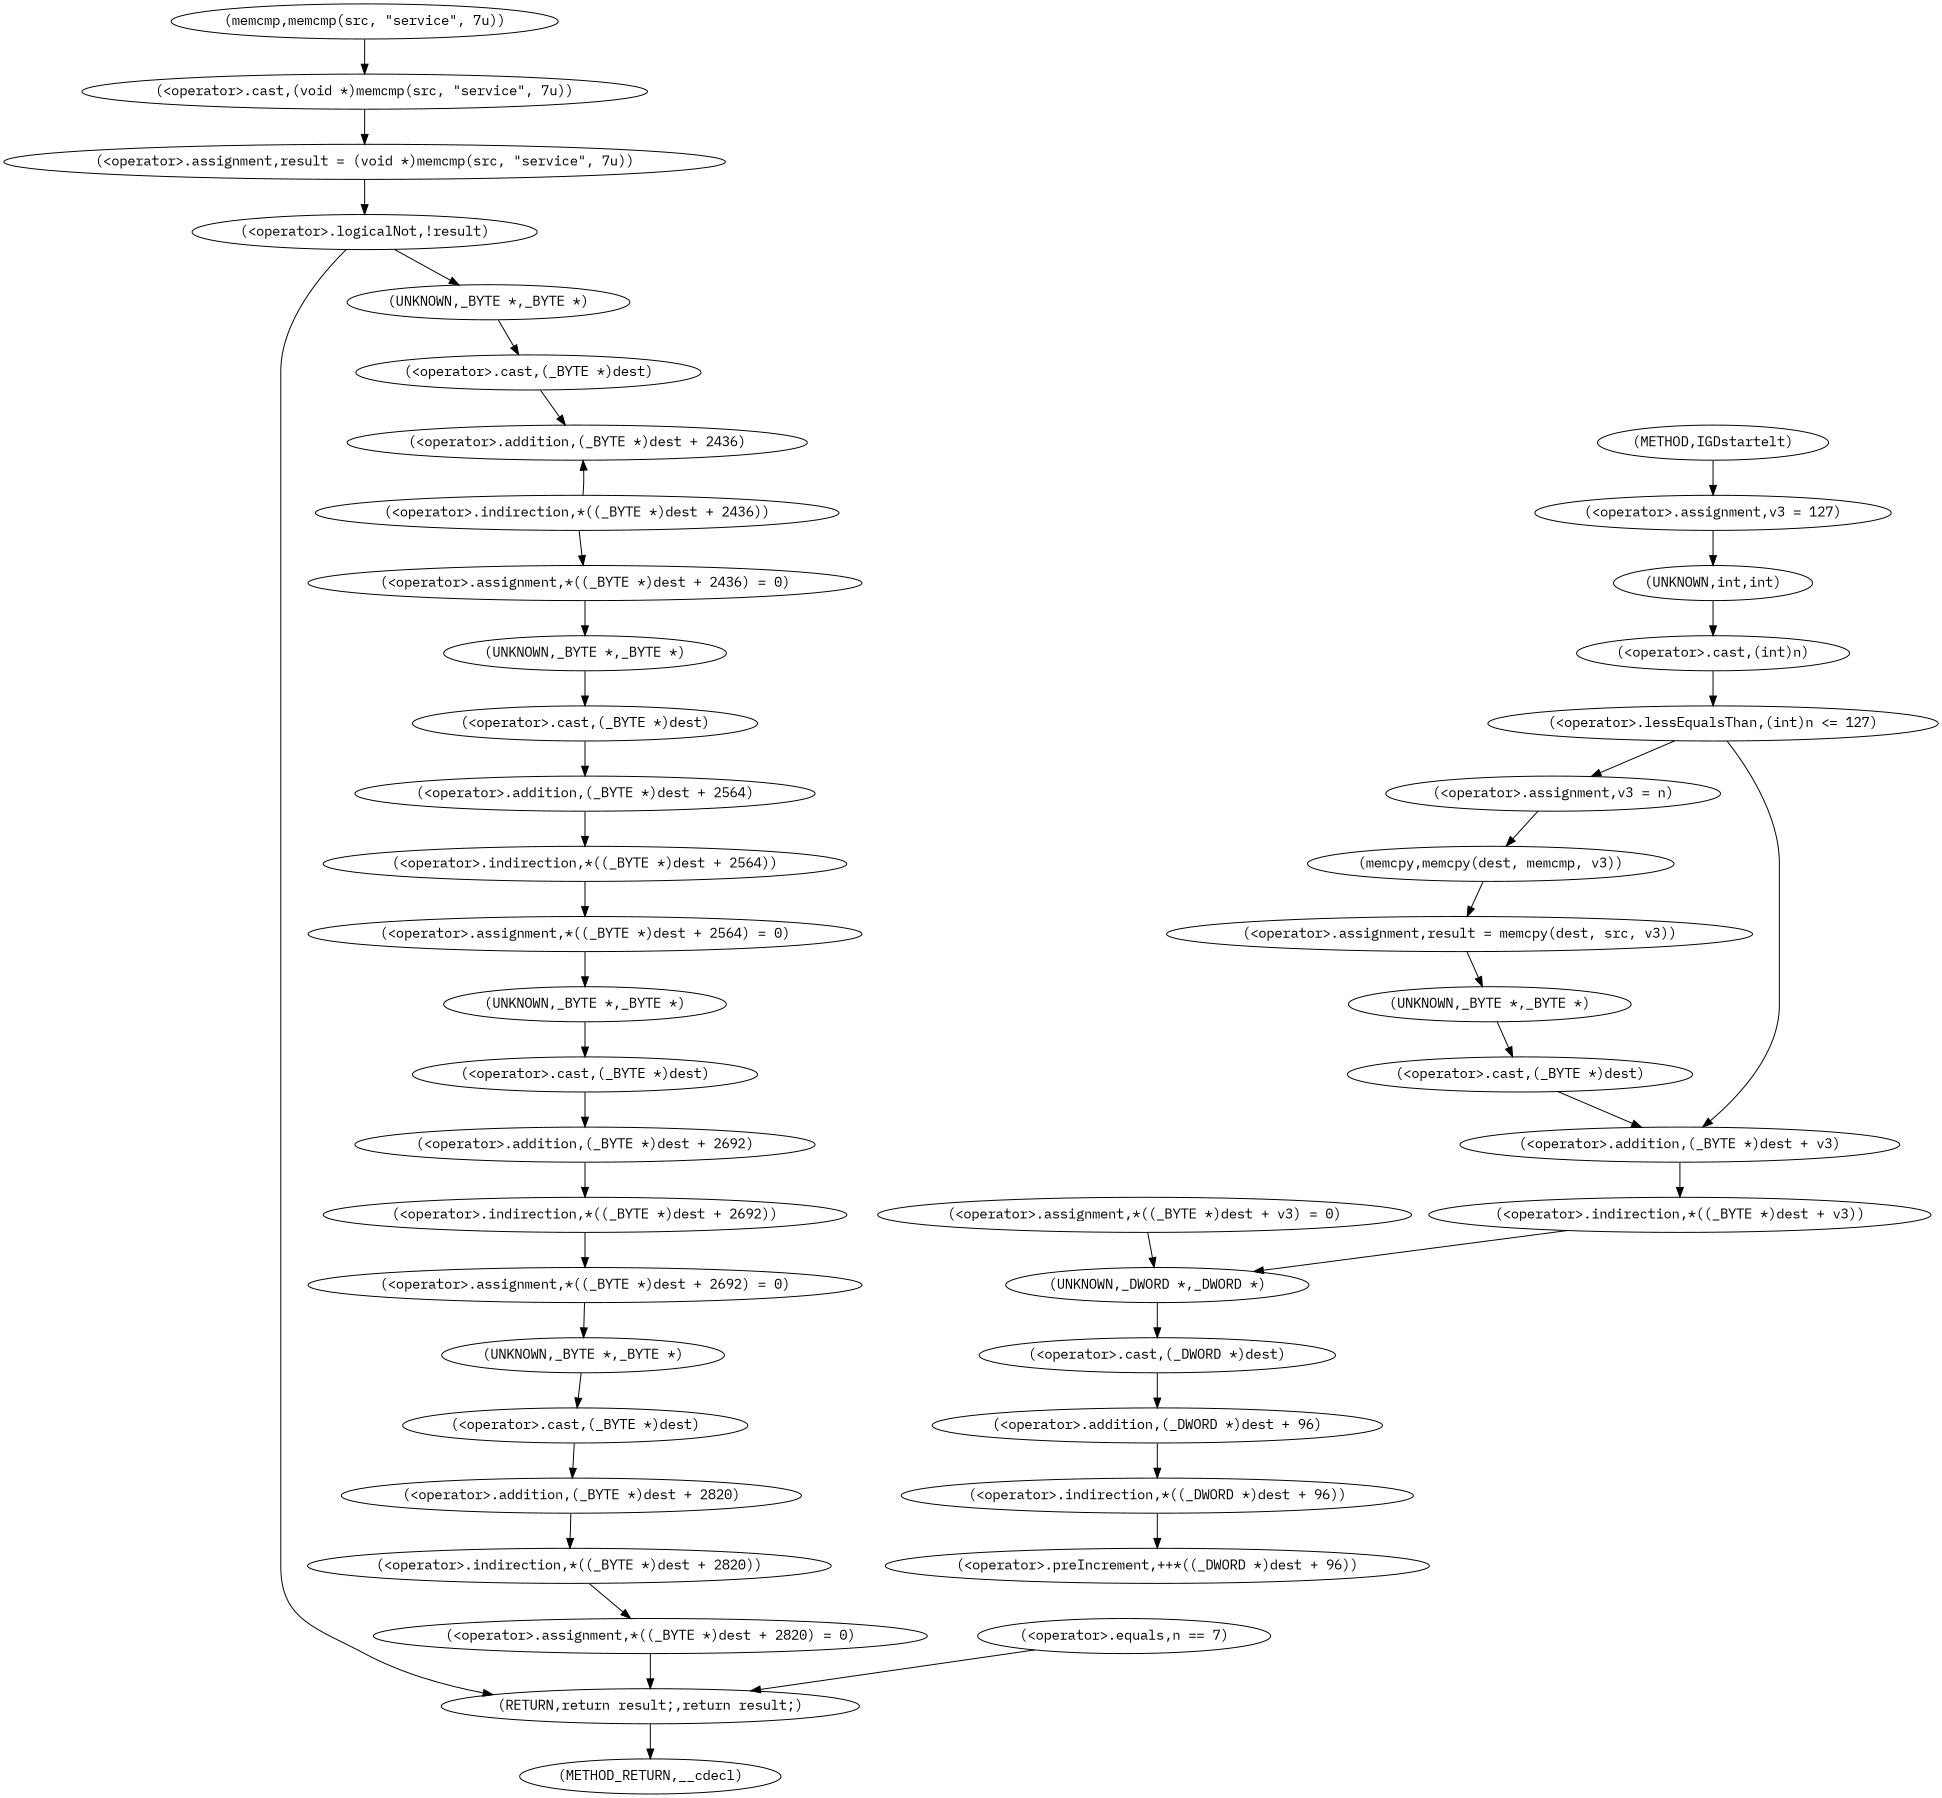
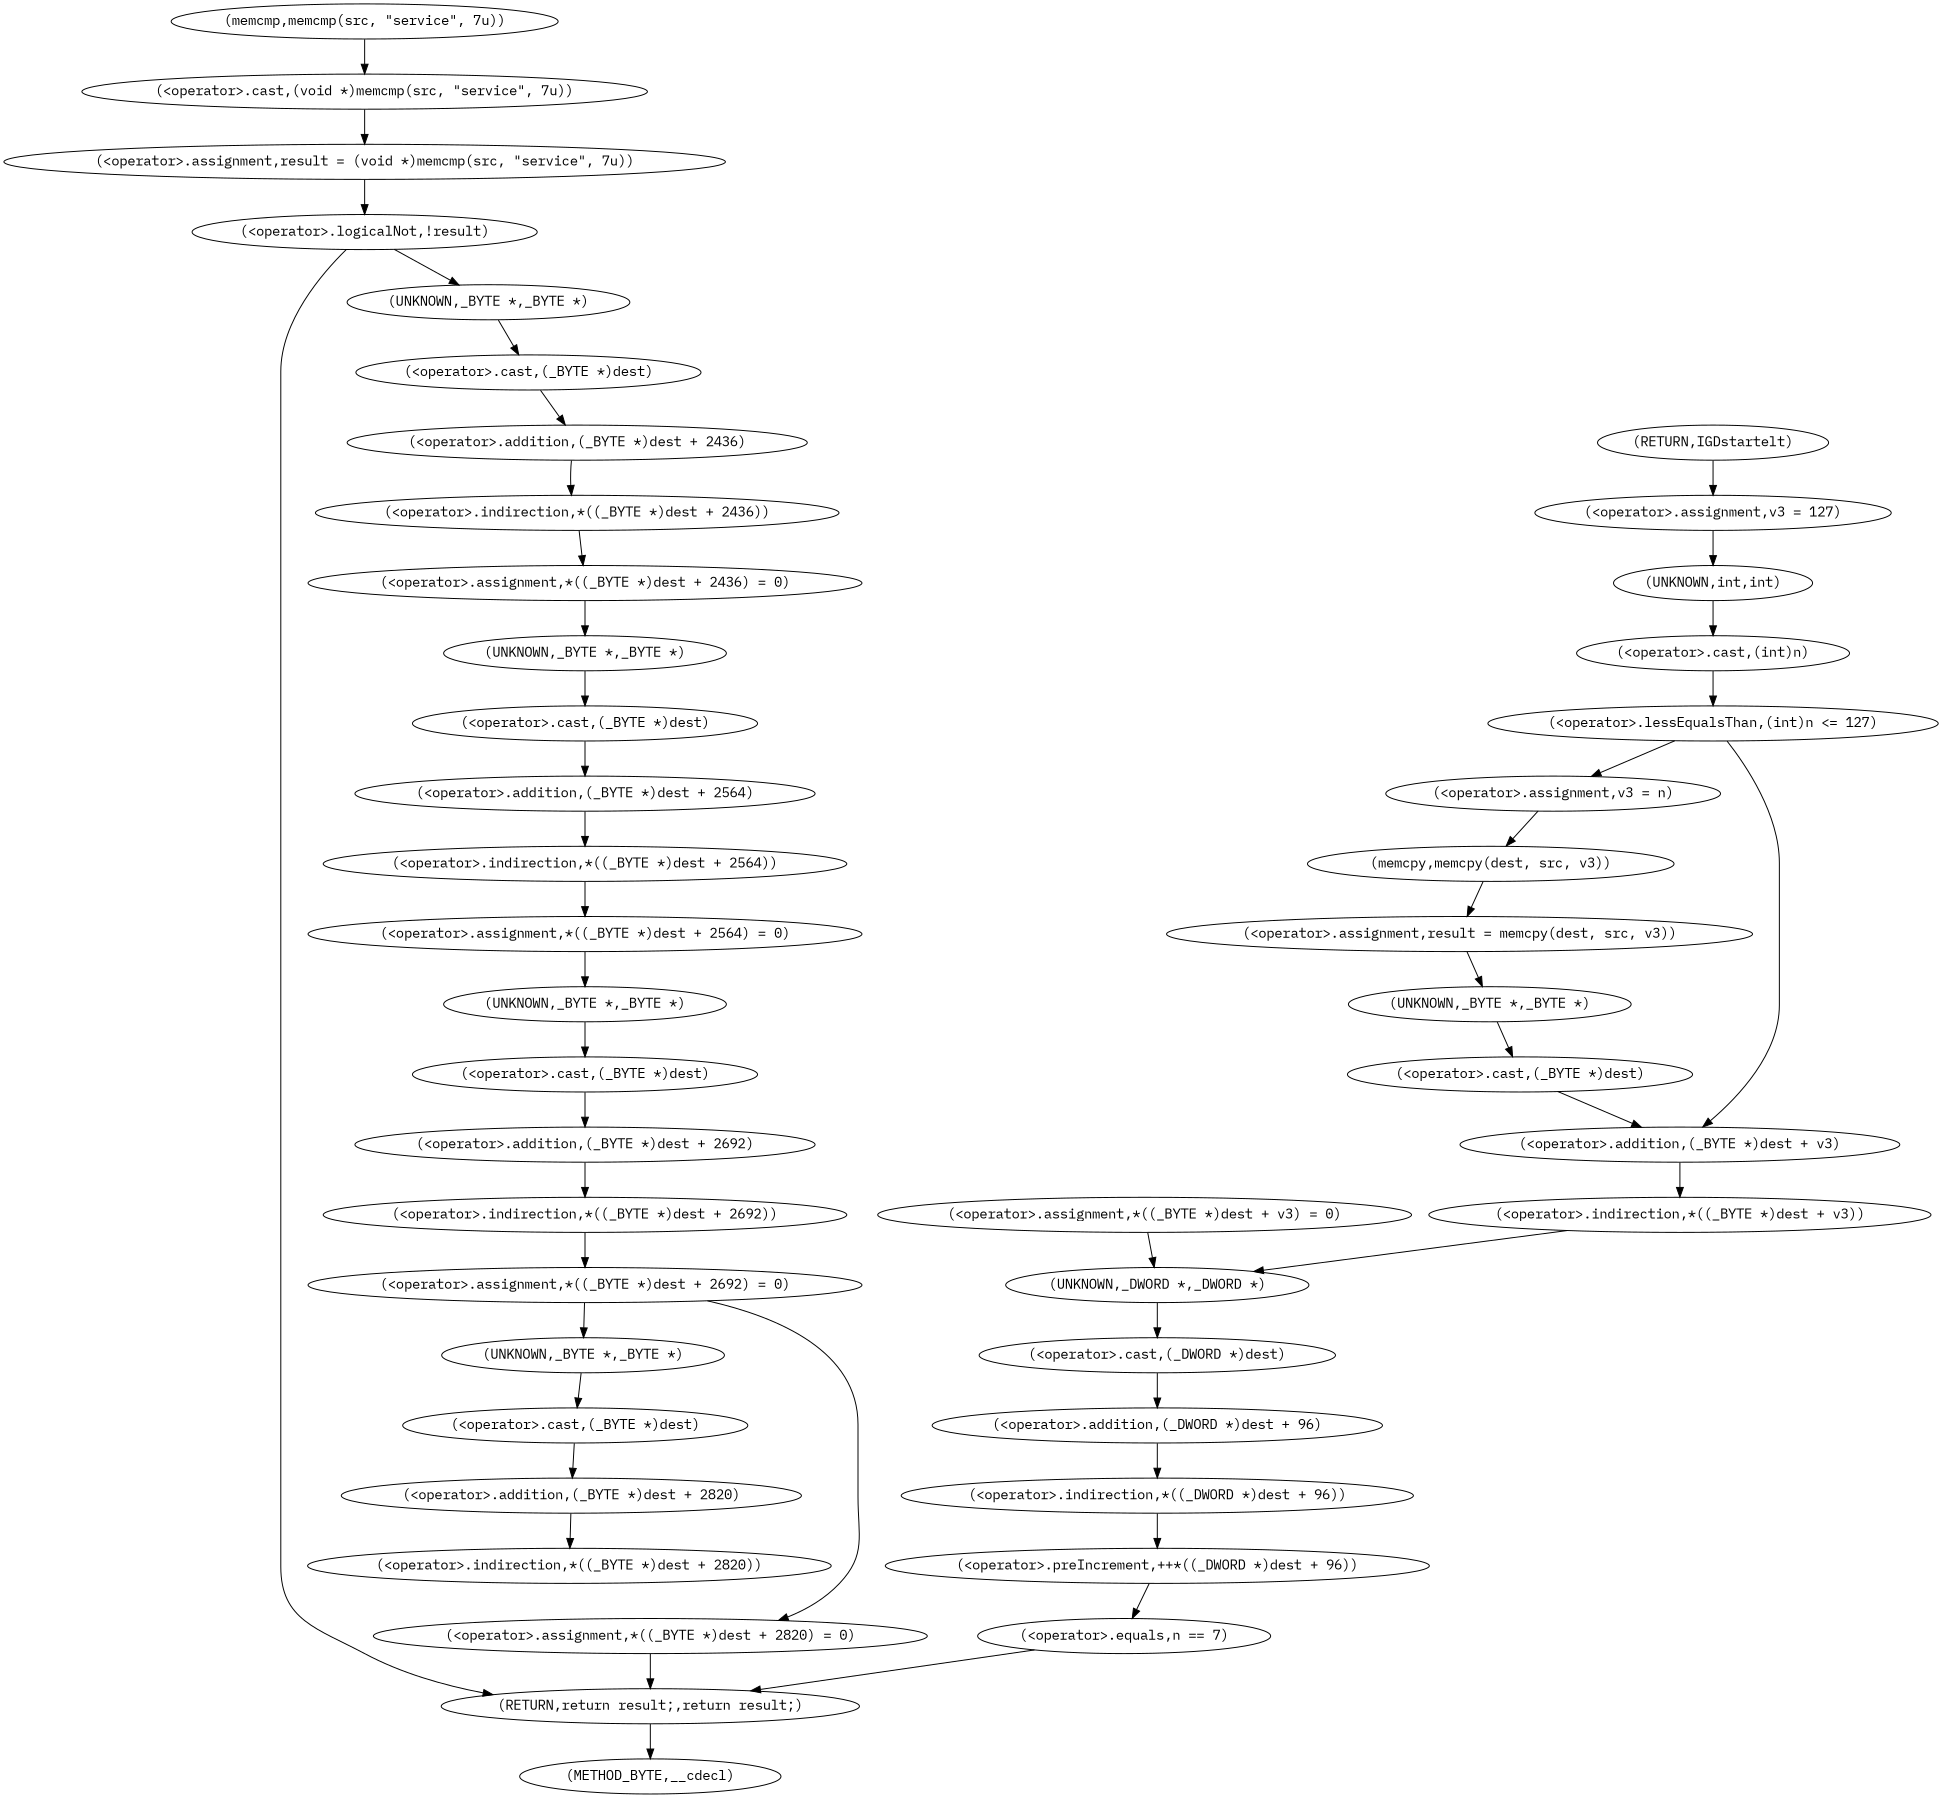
(1713, 443) -> (1713, 443)
(584, 483) -> (571, 473)
(1491, 864) -> (1491, 864)
none -> (1143, 1597)
(606, 1598) -> (858, 1432)
(650, 1776) -> (650, 1776)
